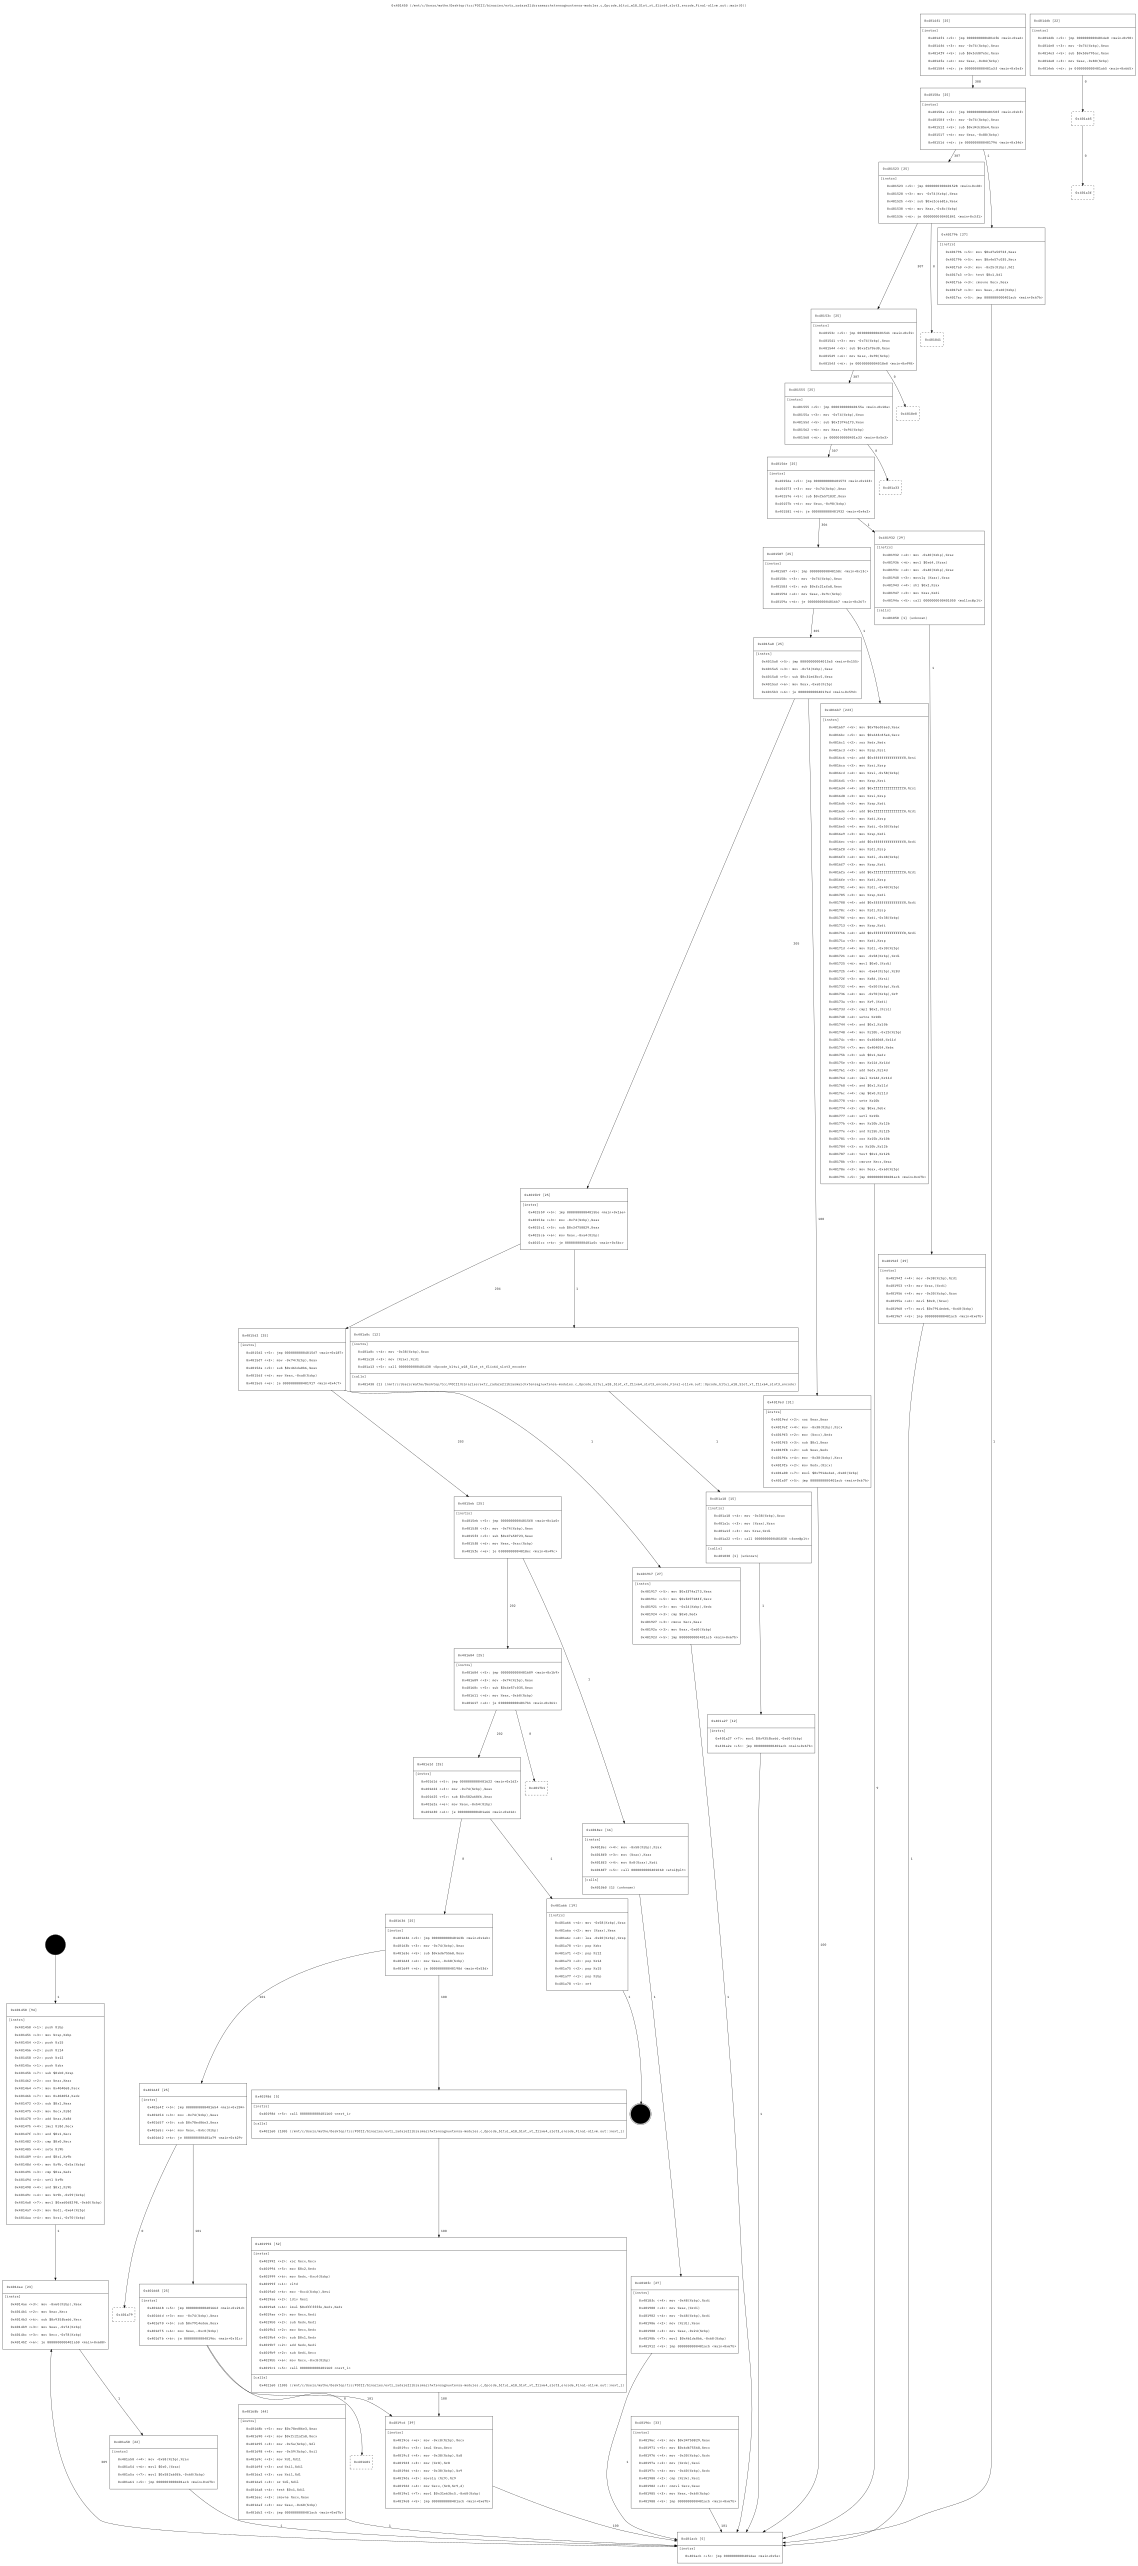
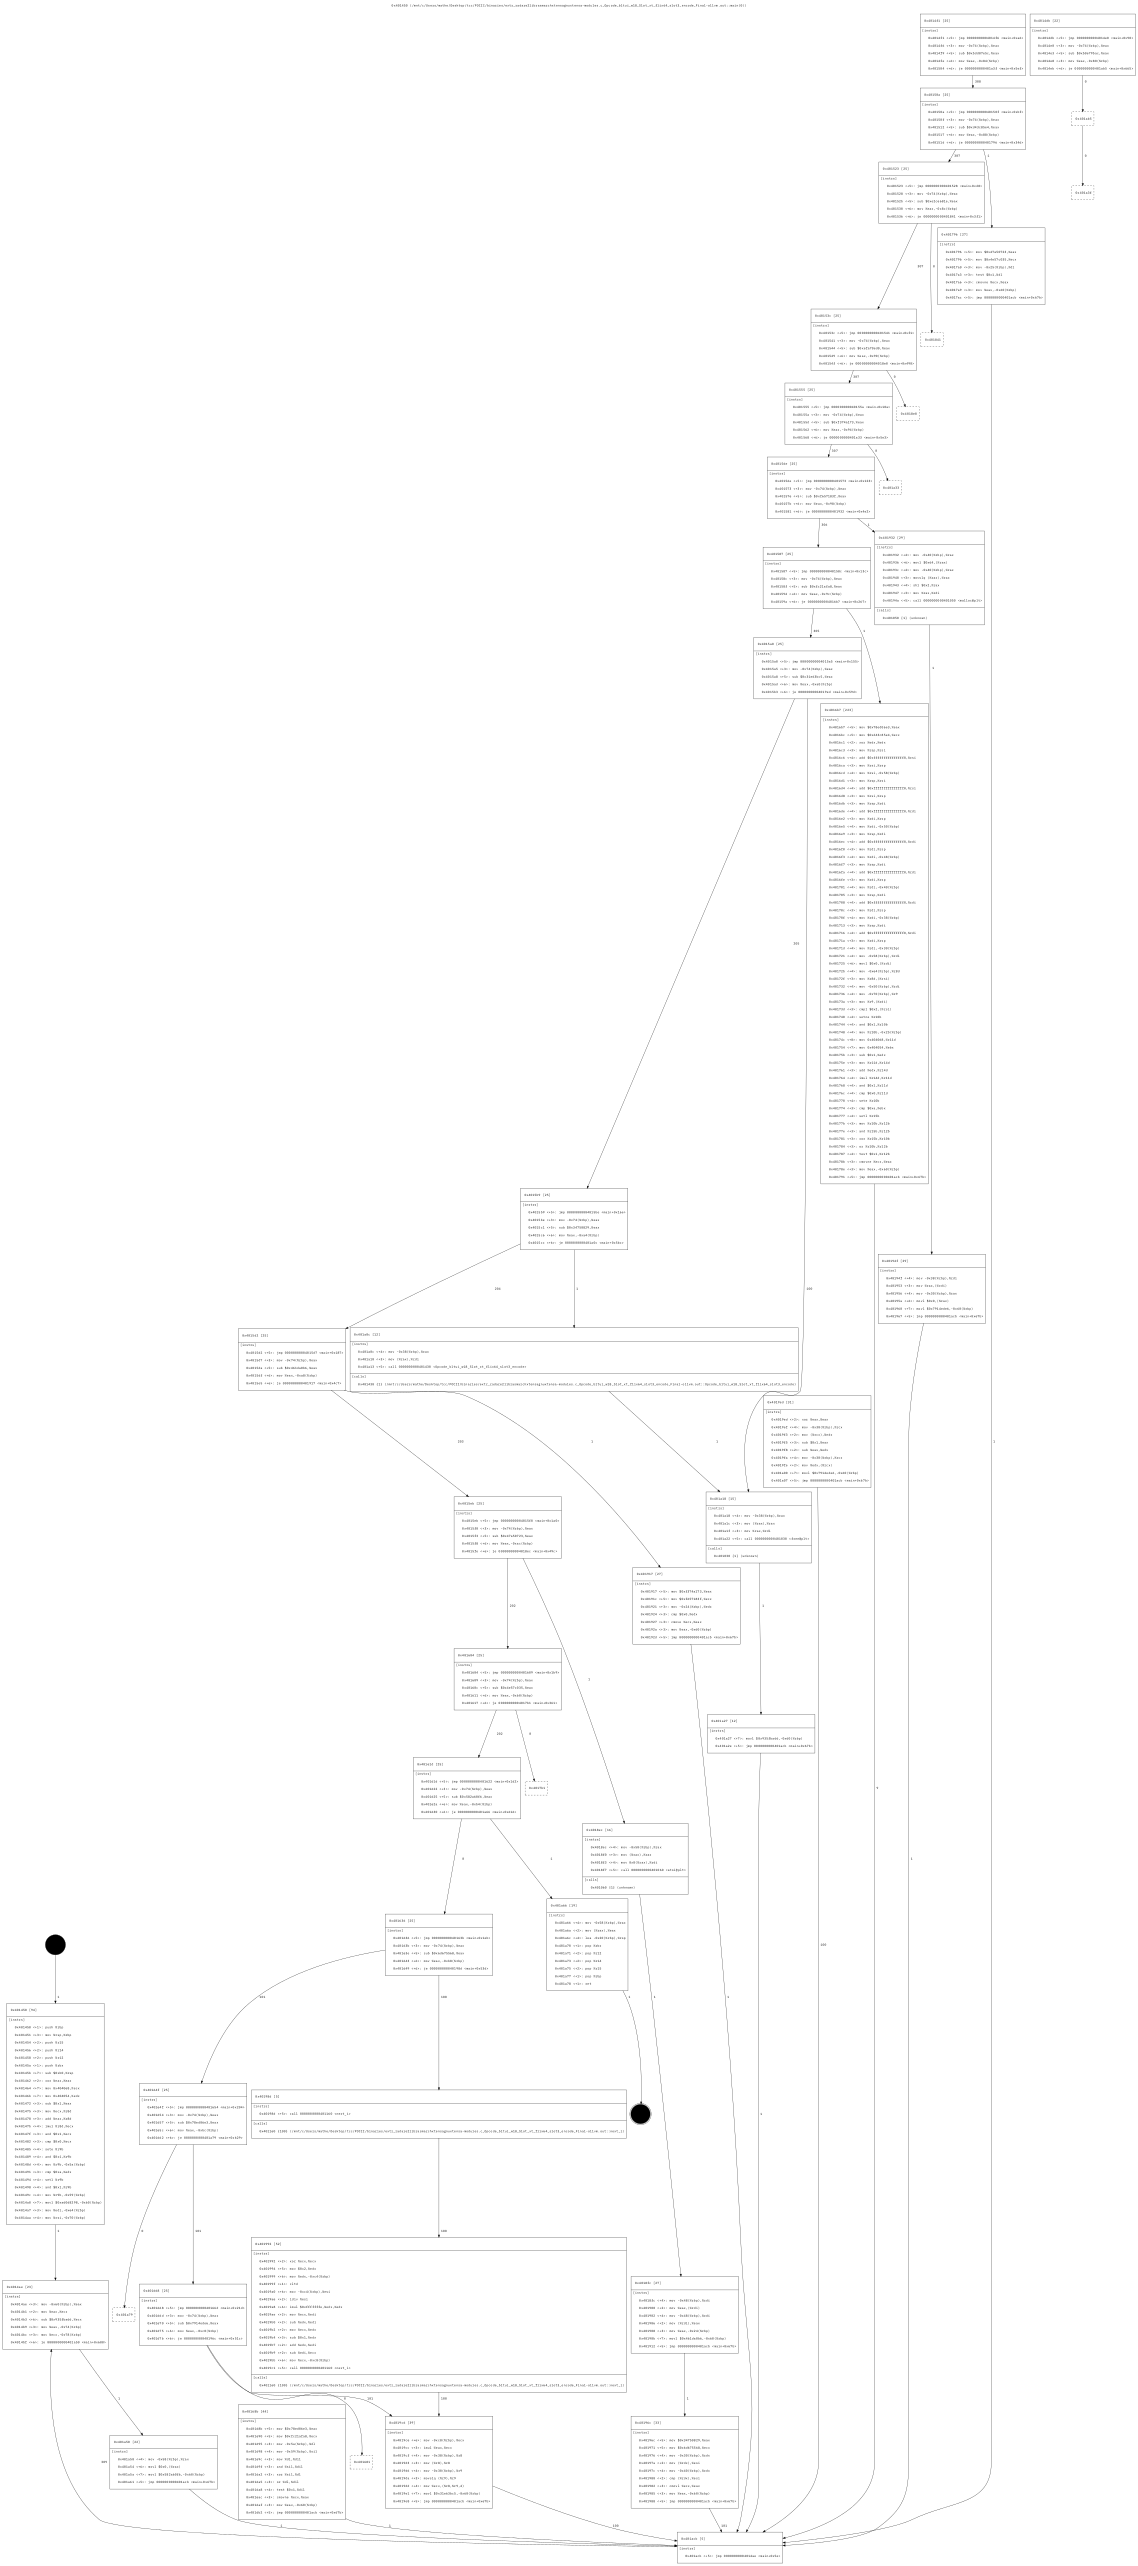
(814, 1046) -> (806, 1114)
(608, 2461) -> (685, 2384)
